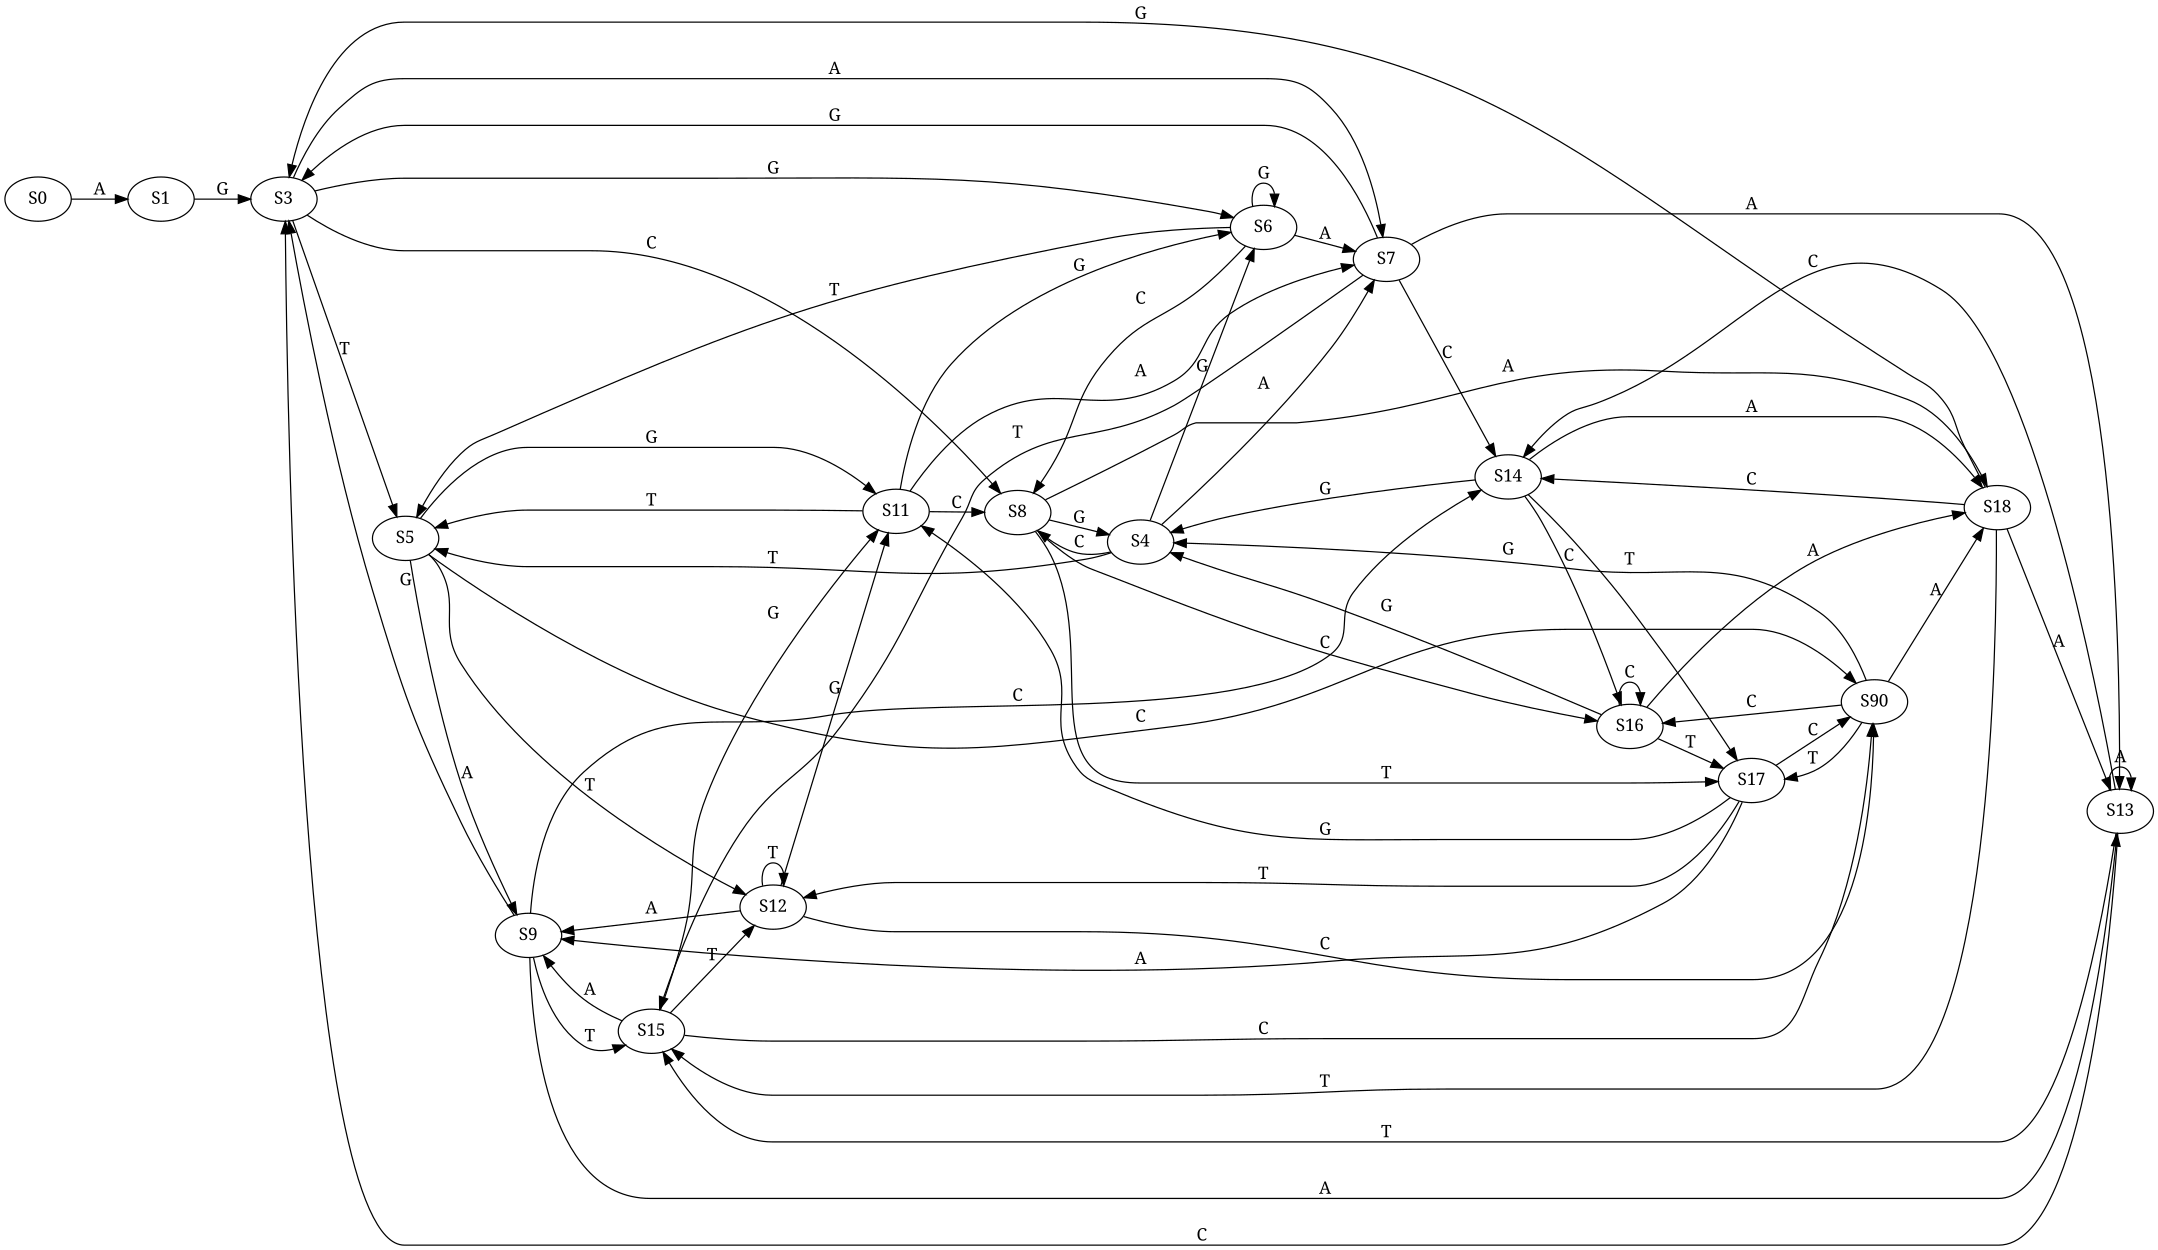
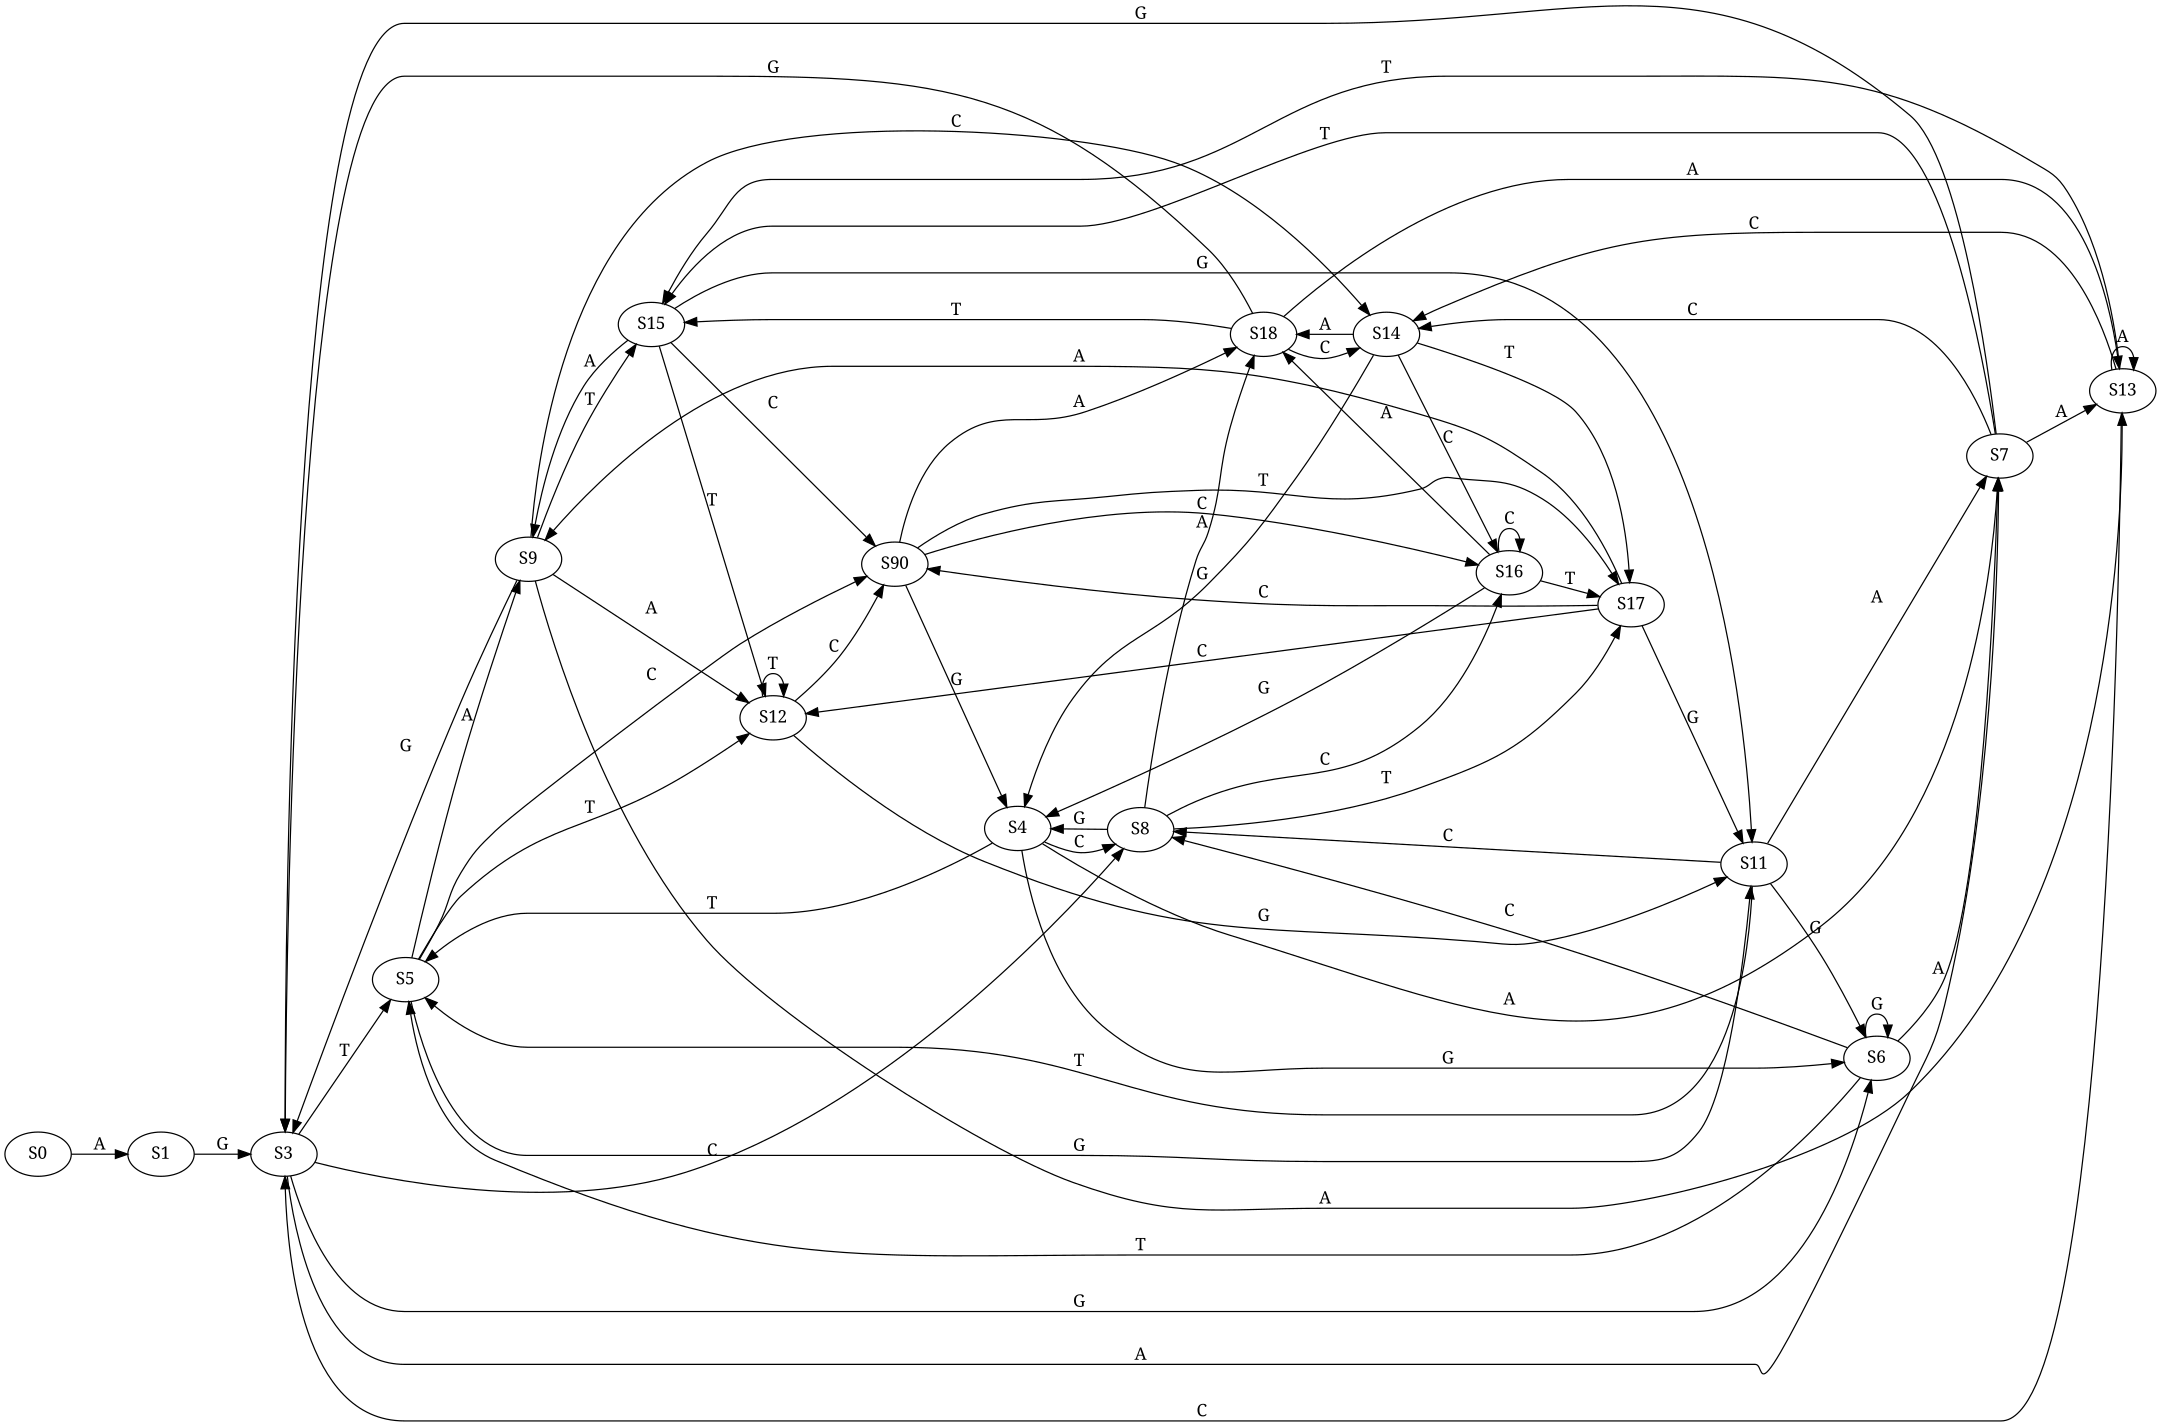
(1264, 875) -> (1202, 652)
(657, 921) -> (646, 635)
